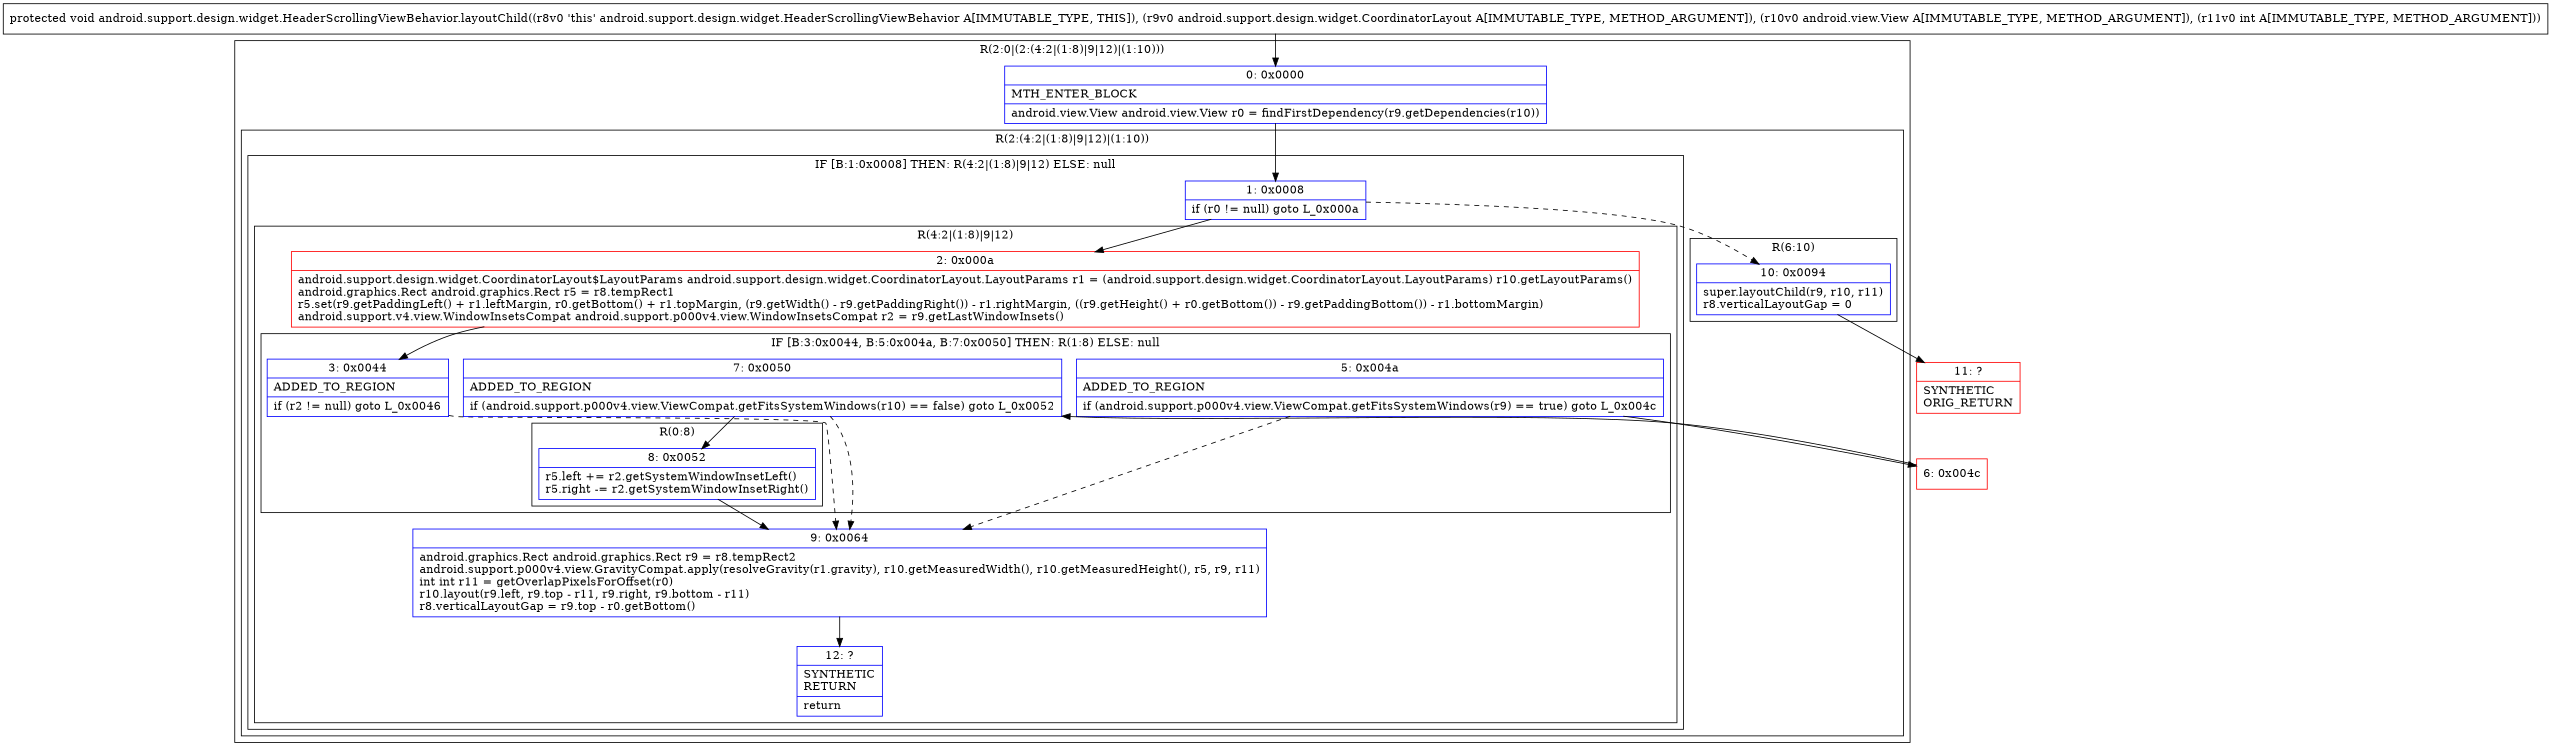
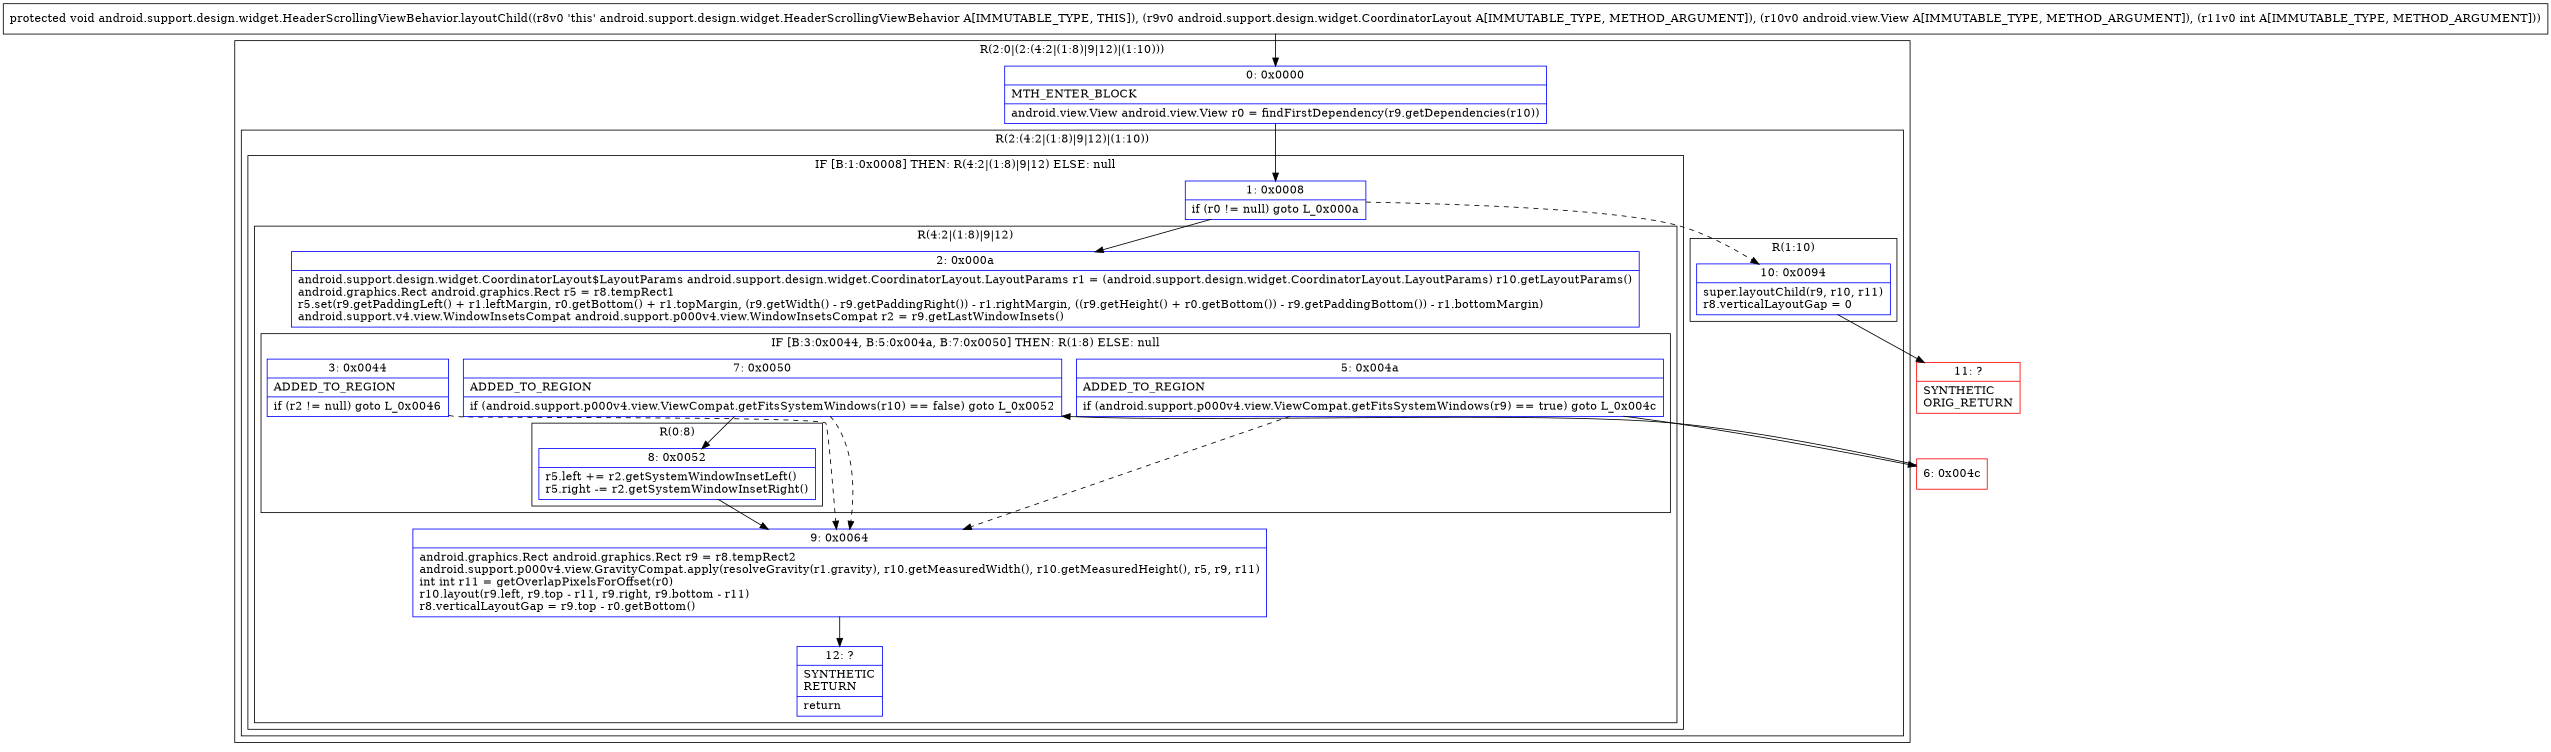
(1794, 248) -> (1794, 248)
(965, 289) -> (965, 289)
(440, 339) -> none
